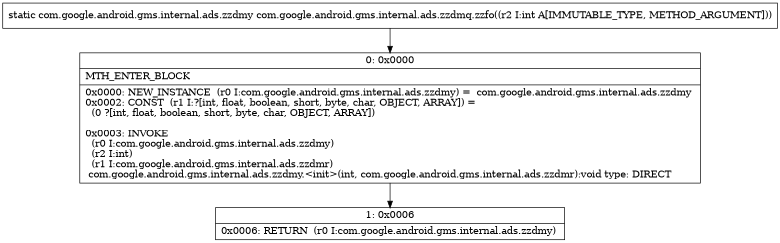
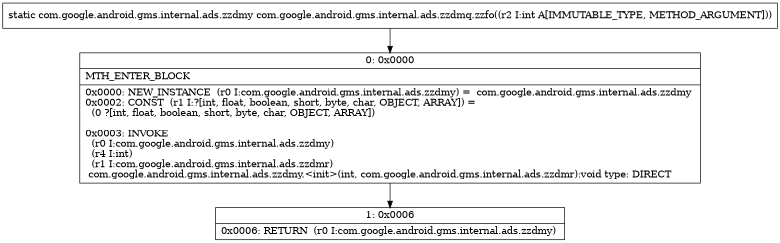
(109, 154) -> (109, 154)
